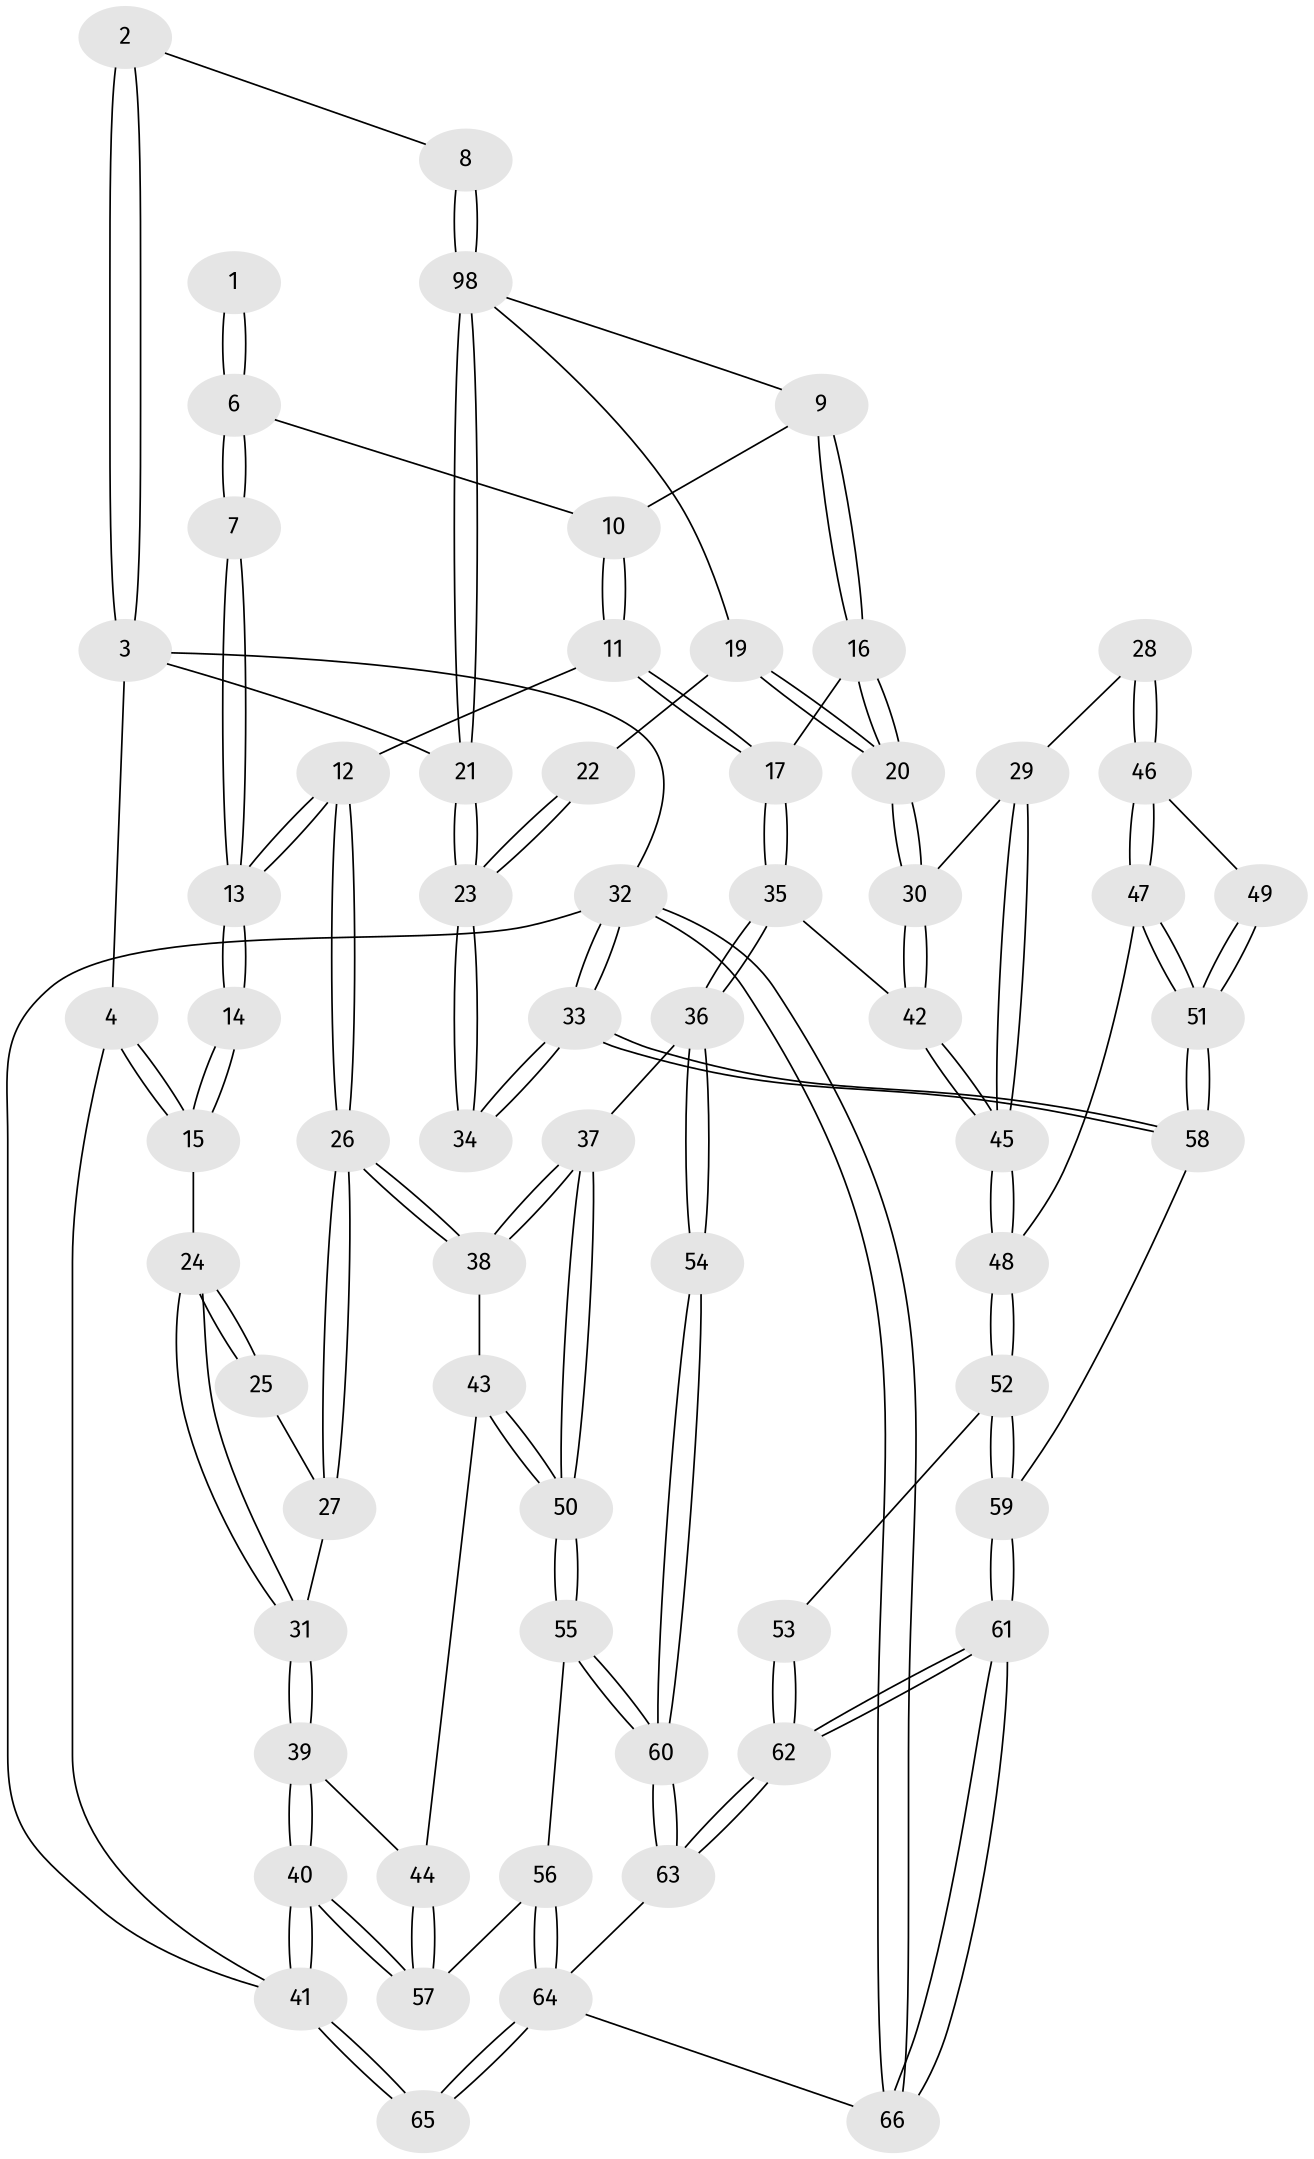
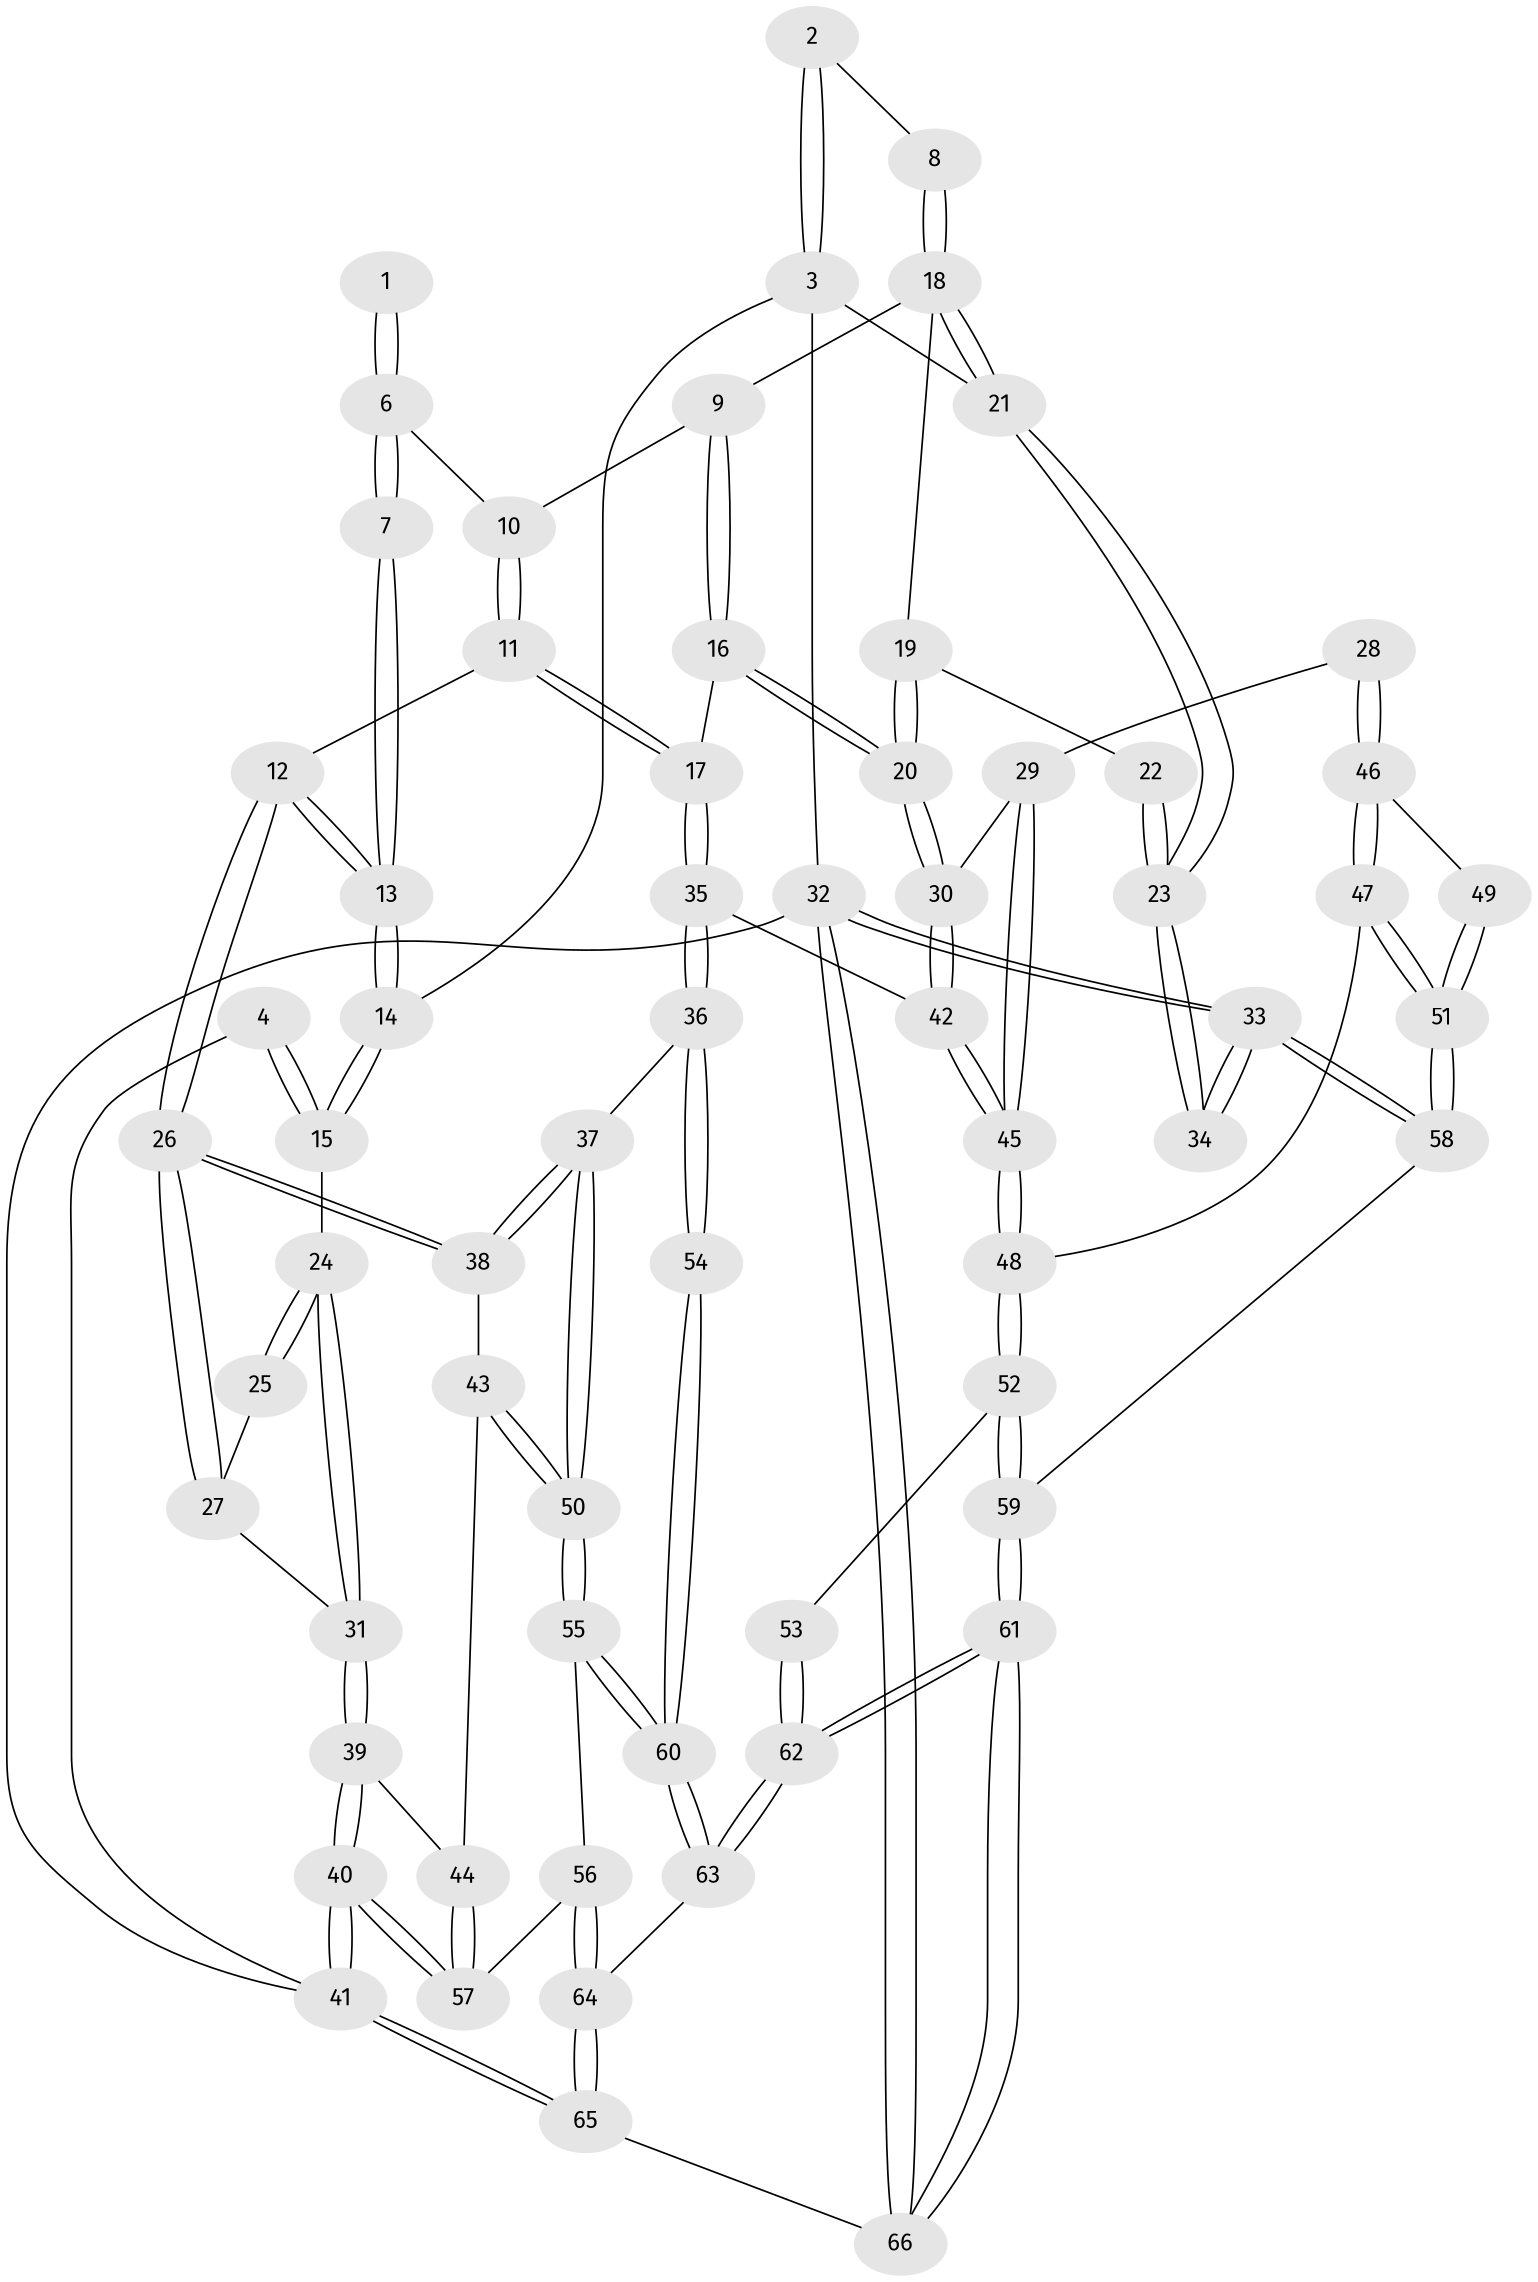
(466, 283) -> (935, 283)
(118, 834) -> (603, 648)
(719, 2060) -> (743, 2183)
